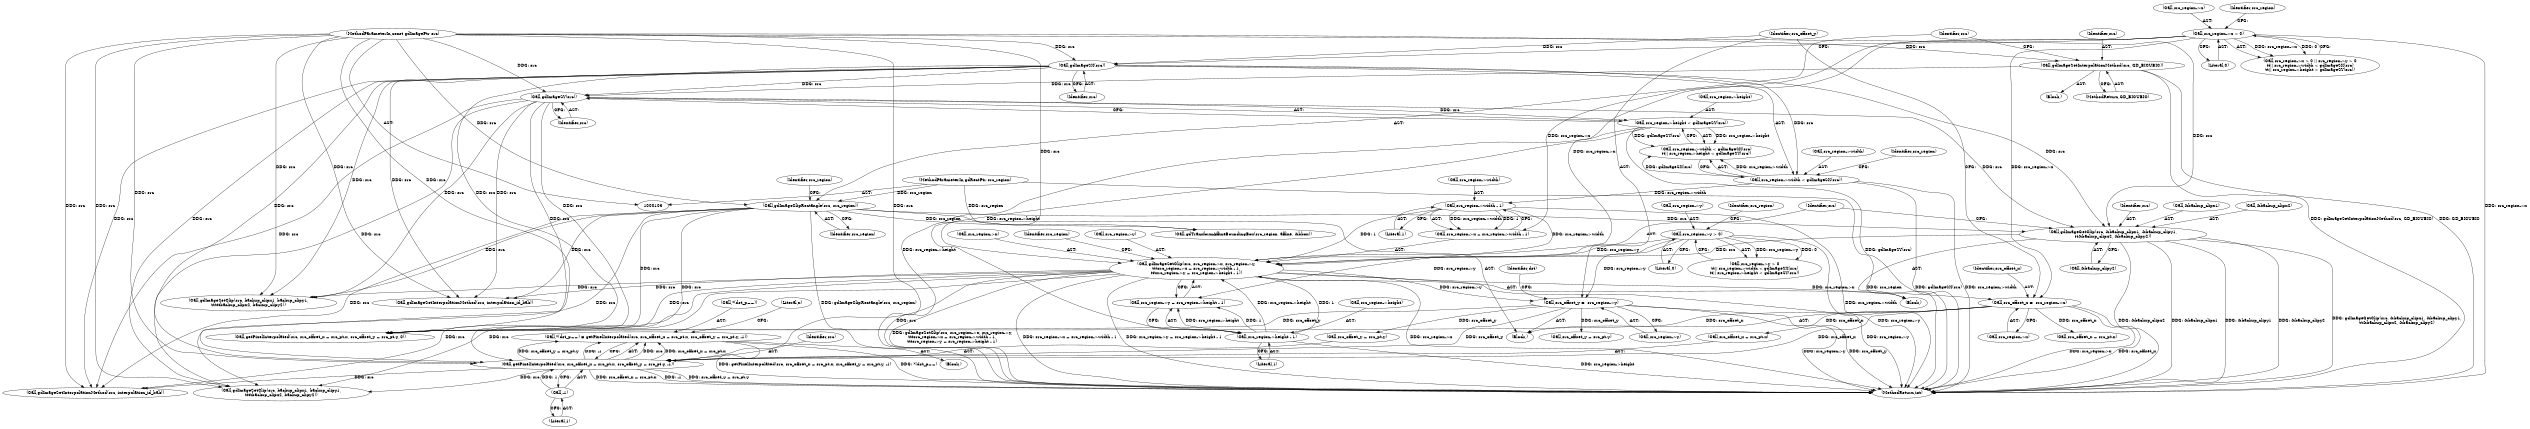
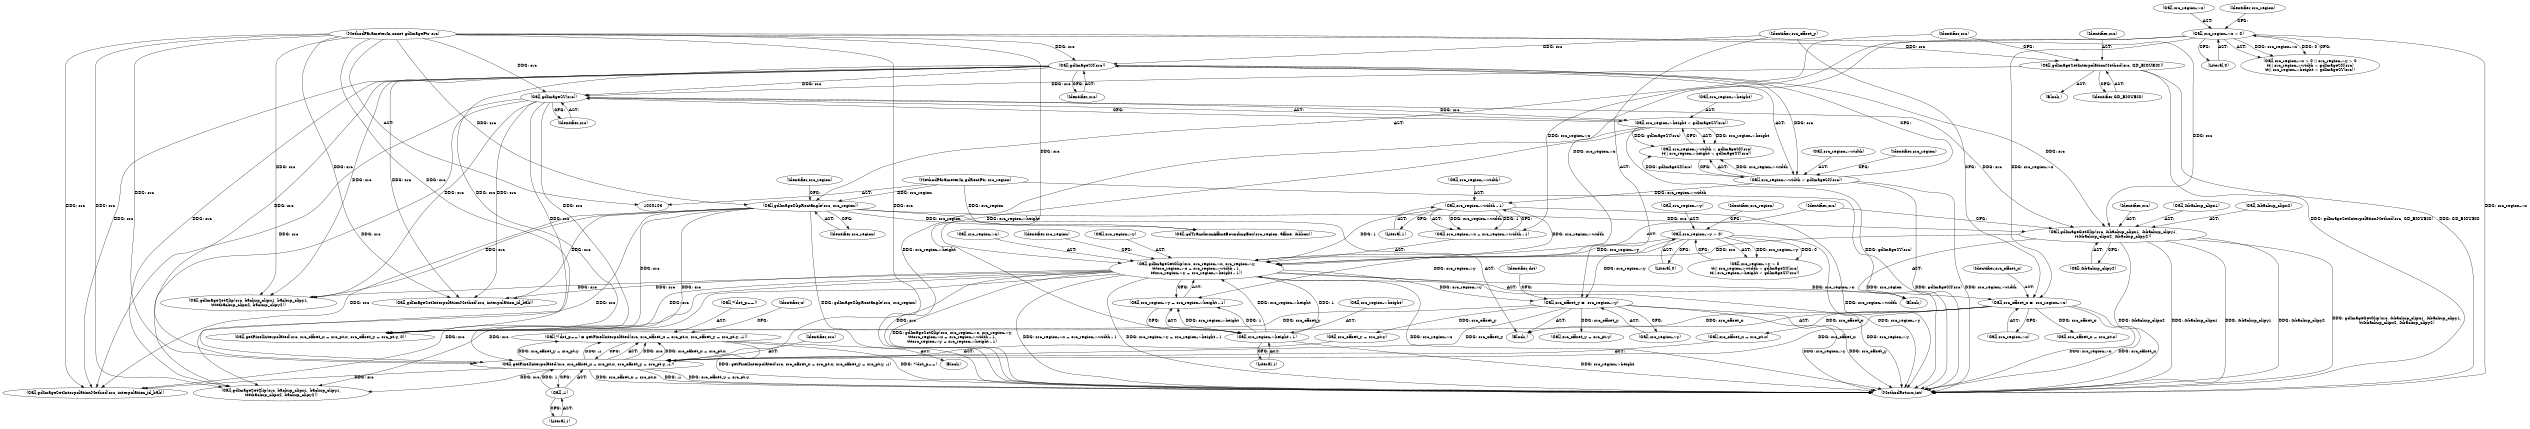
(1652, 49) -> (1770, 85)
(2118, 97) -> (2118, 97)
(792, 303) -> (792, 303)
